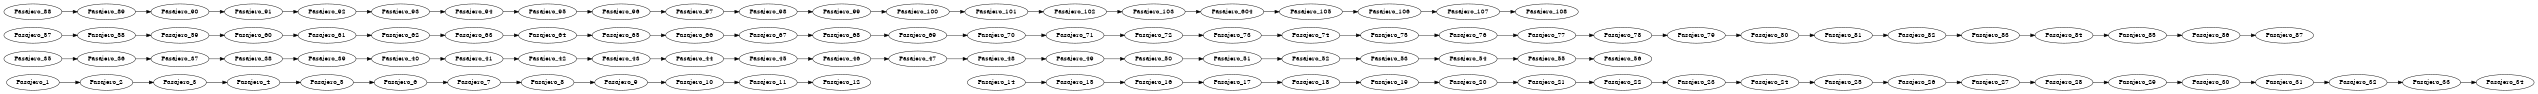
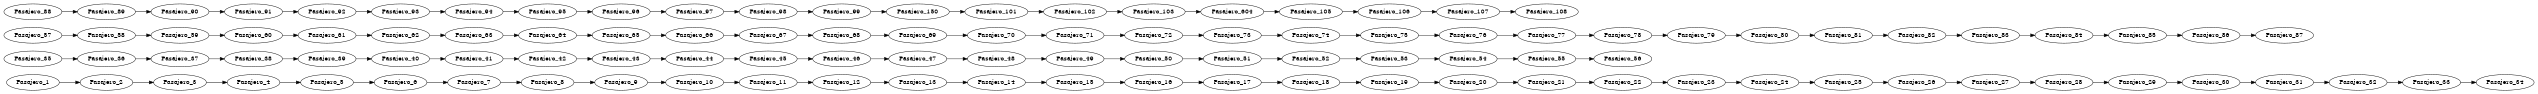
(918, 12) -> (918, 12)
none -> (918, 82)
